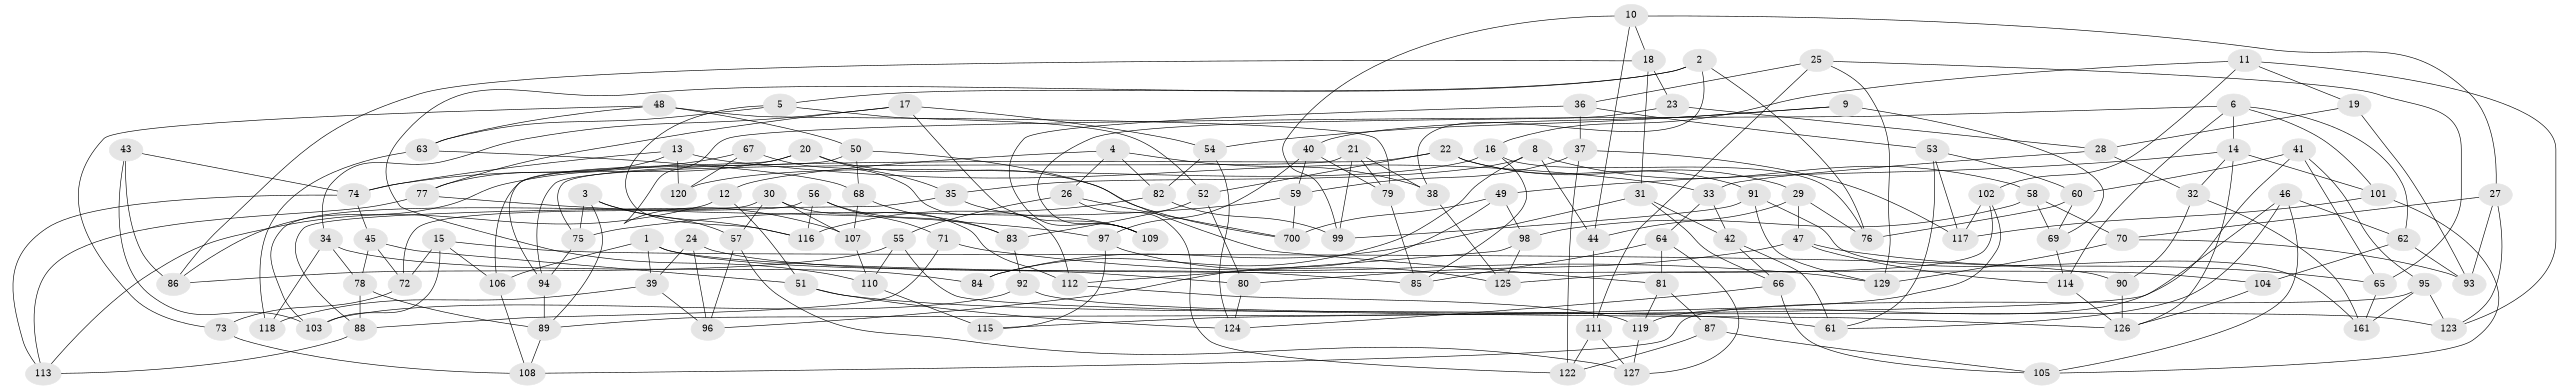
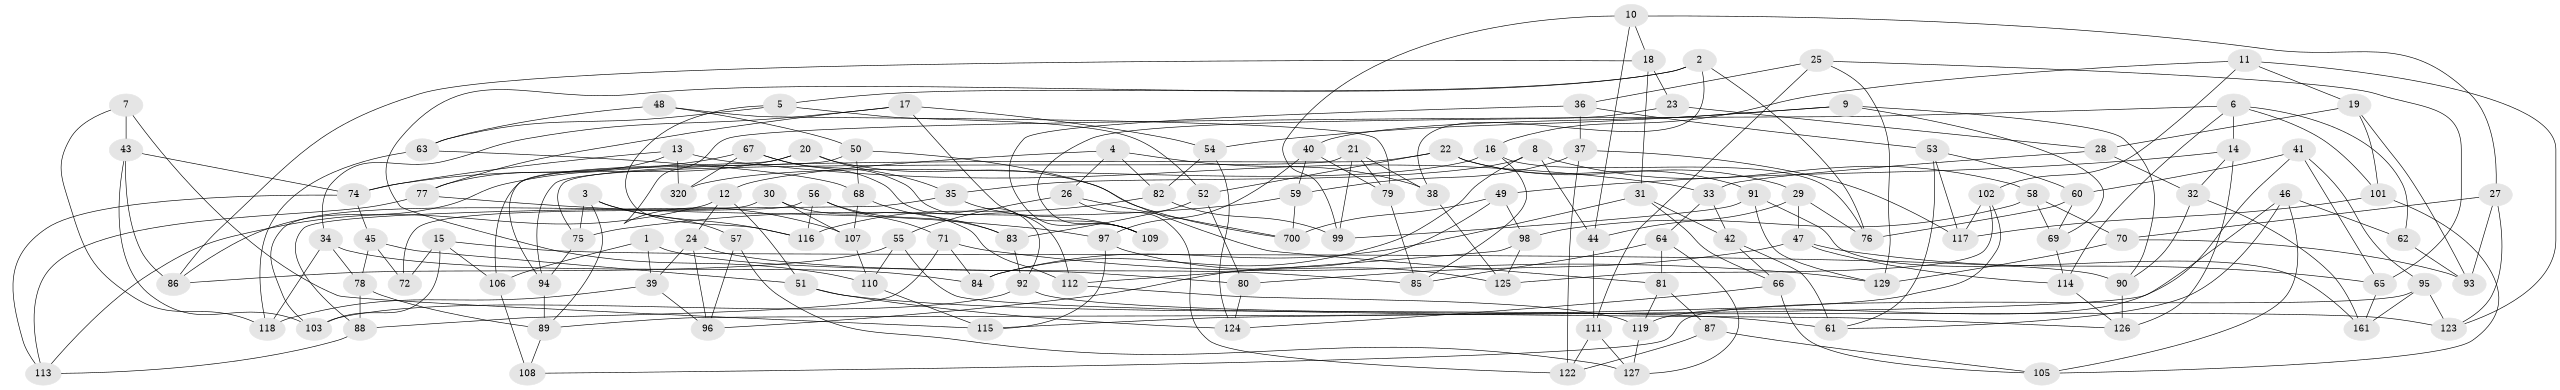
none -> (126, 105)
none -> (2069, 125)
(2306, 172) -> (2370, 142)
(679, 195) -> (679, 195)
none -> (912, 207)
none -> (708, 217)
(753, 217) -> none
none -> (960, 262)
(2263, 284) -> none
(221, 329) -> none
